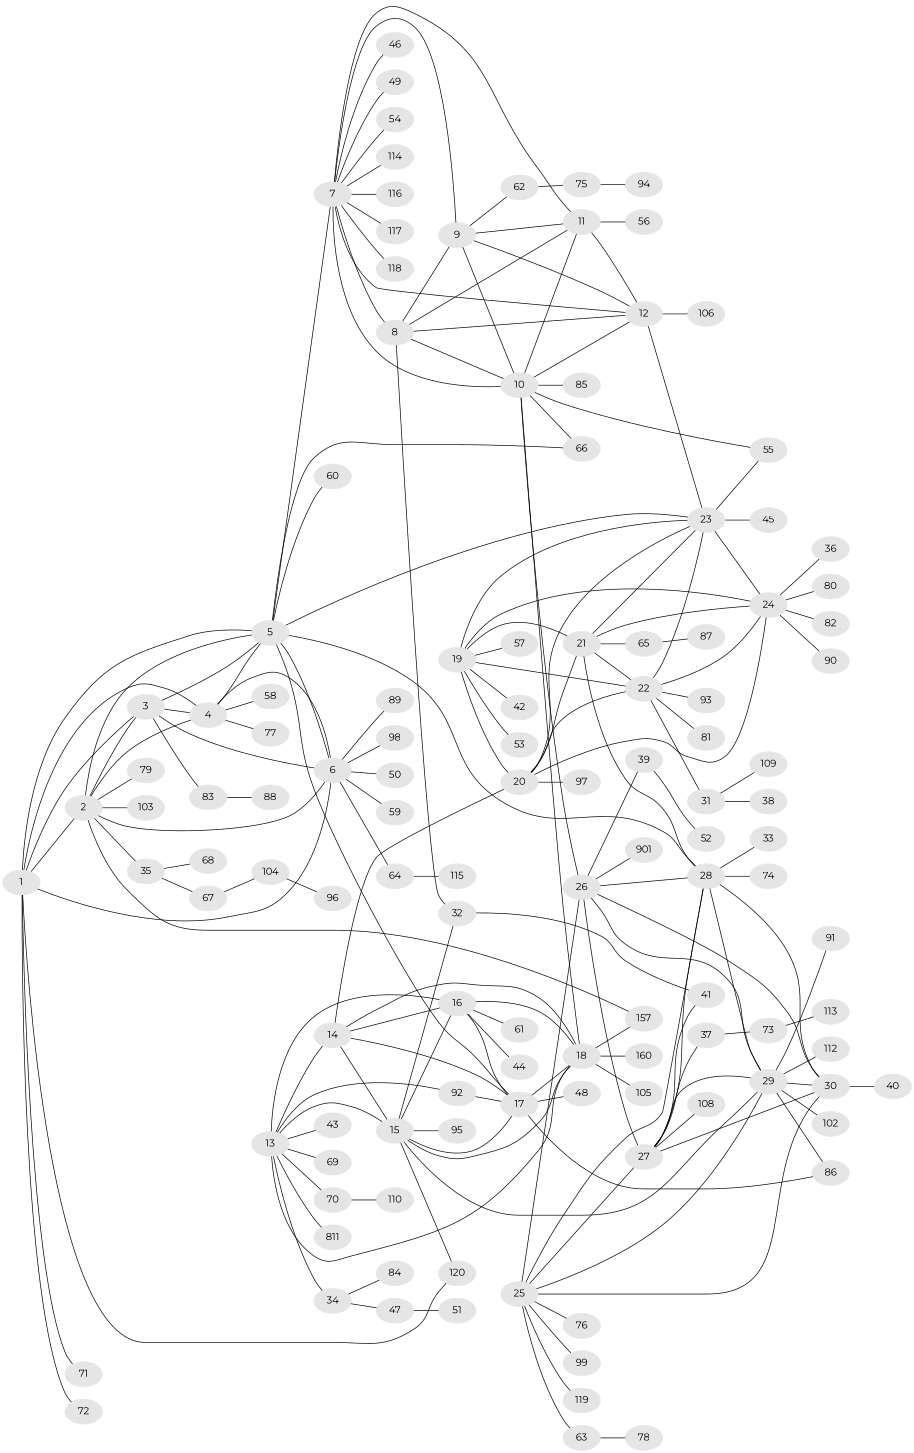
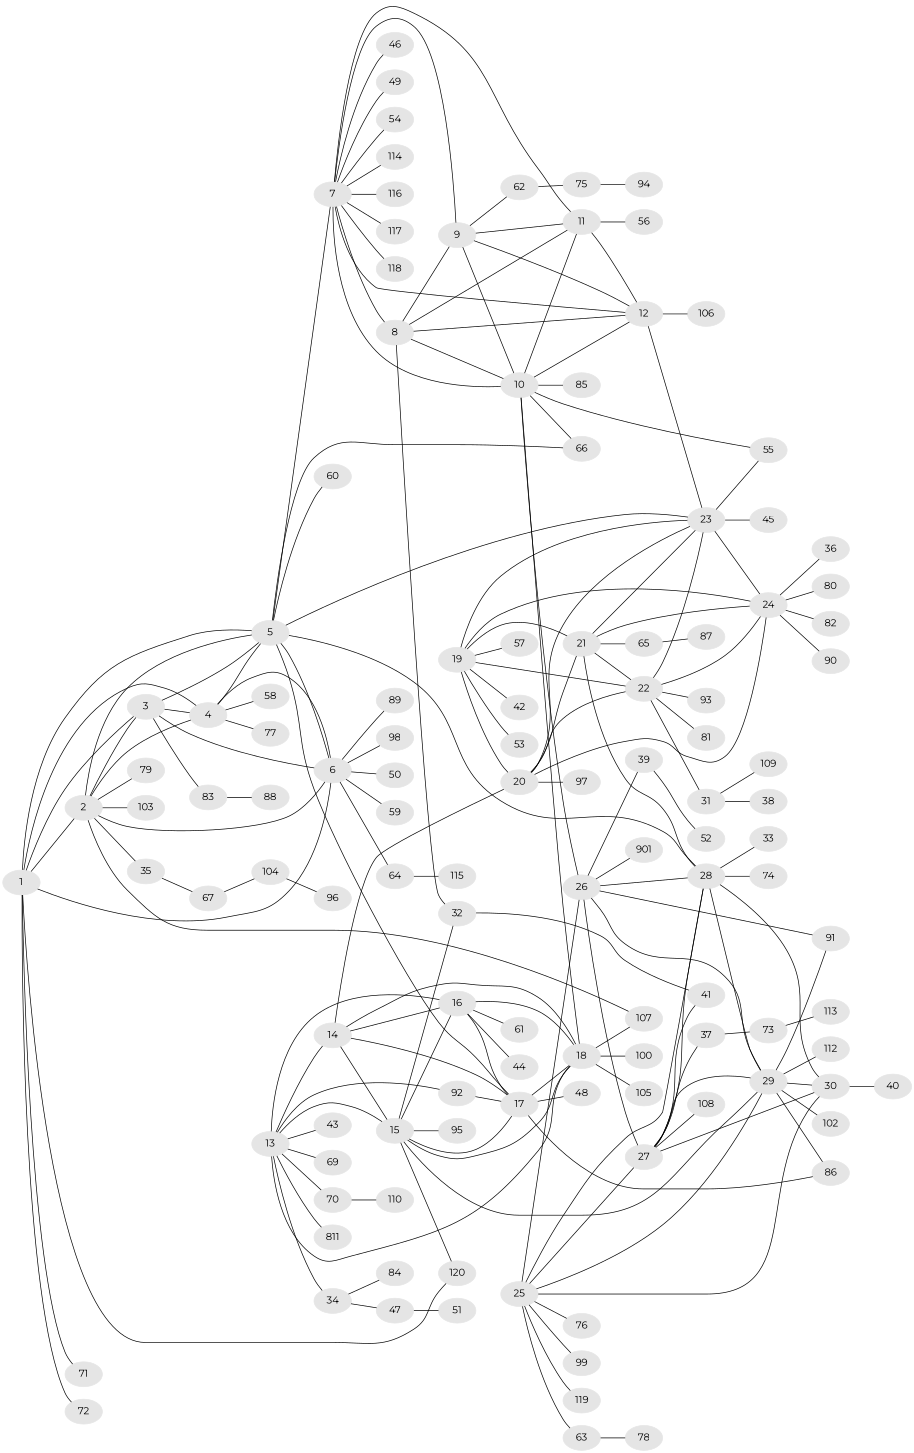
(208, 861) -> none
(737, 966) -> (706, 913)
(644, 1019) -> (644, 1019)
(644, 1056) -> (644, 1056)
